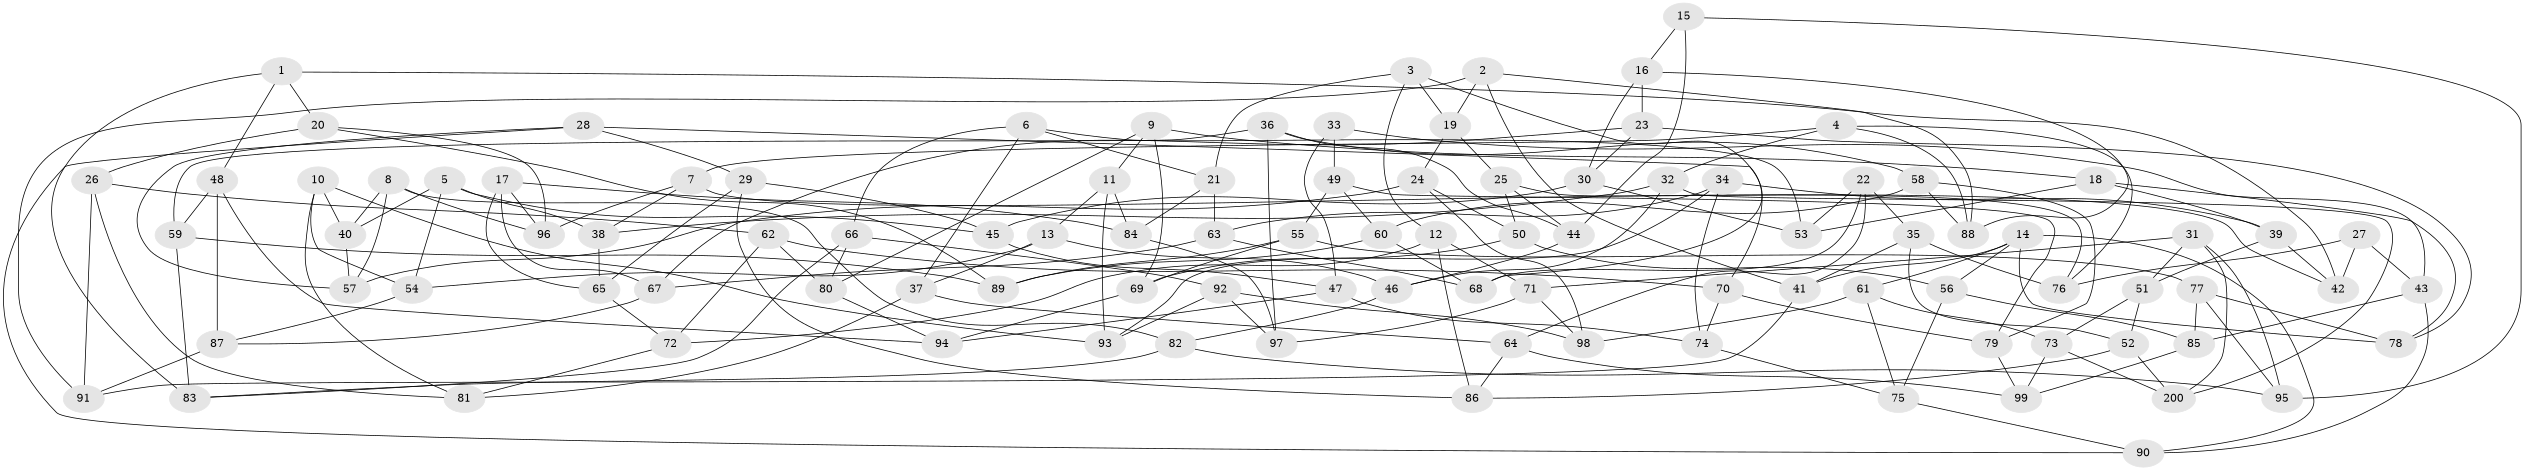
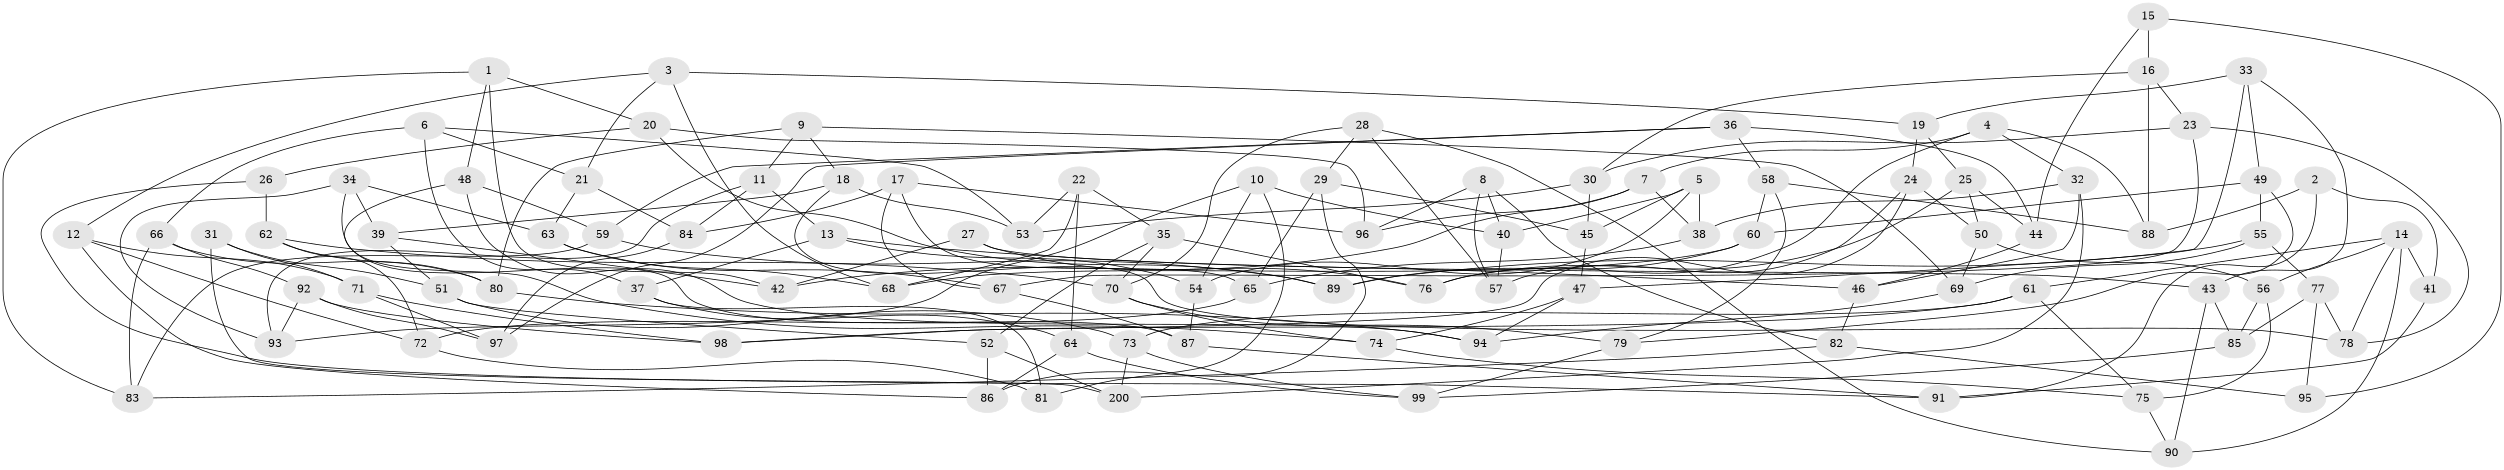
(1467, 99) -> (2081, 95)
(1857, 262) -> (1144, 256)
(2256, 313) -> none
(220, 371) -> none
